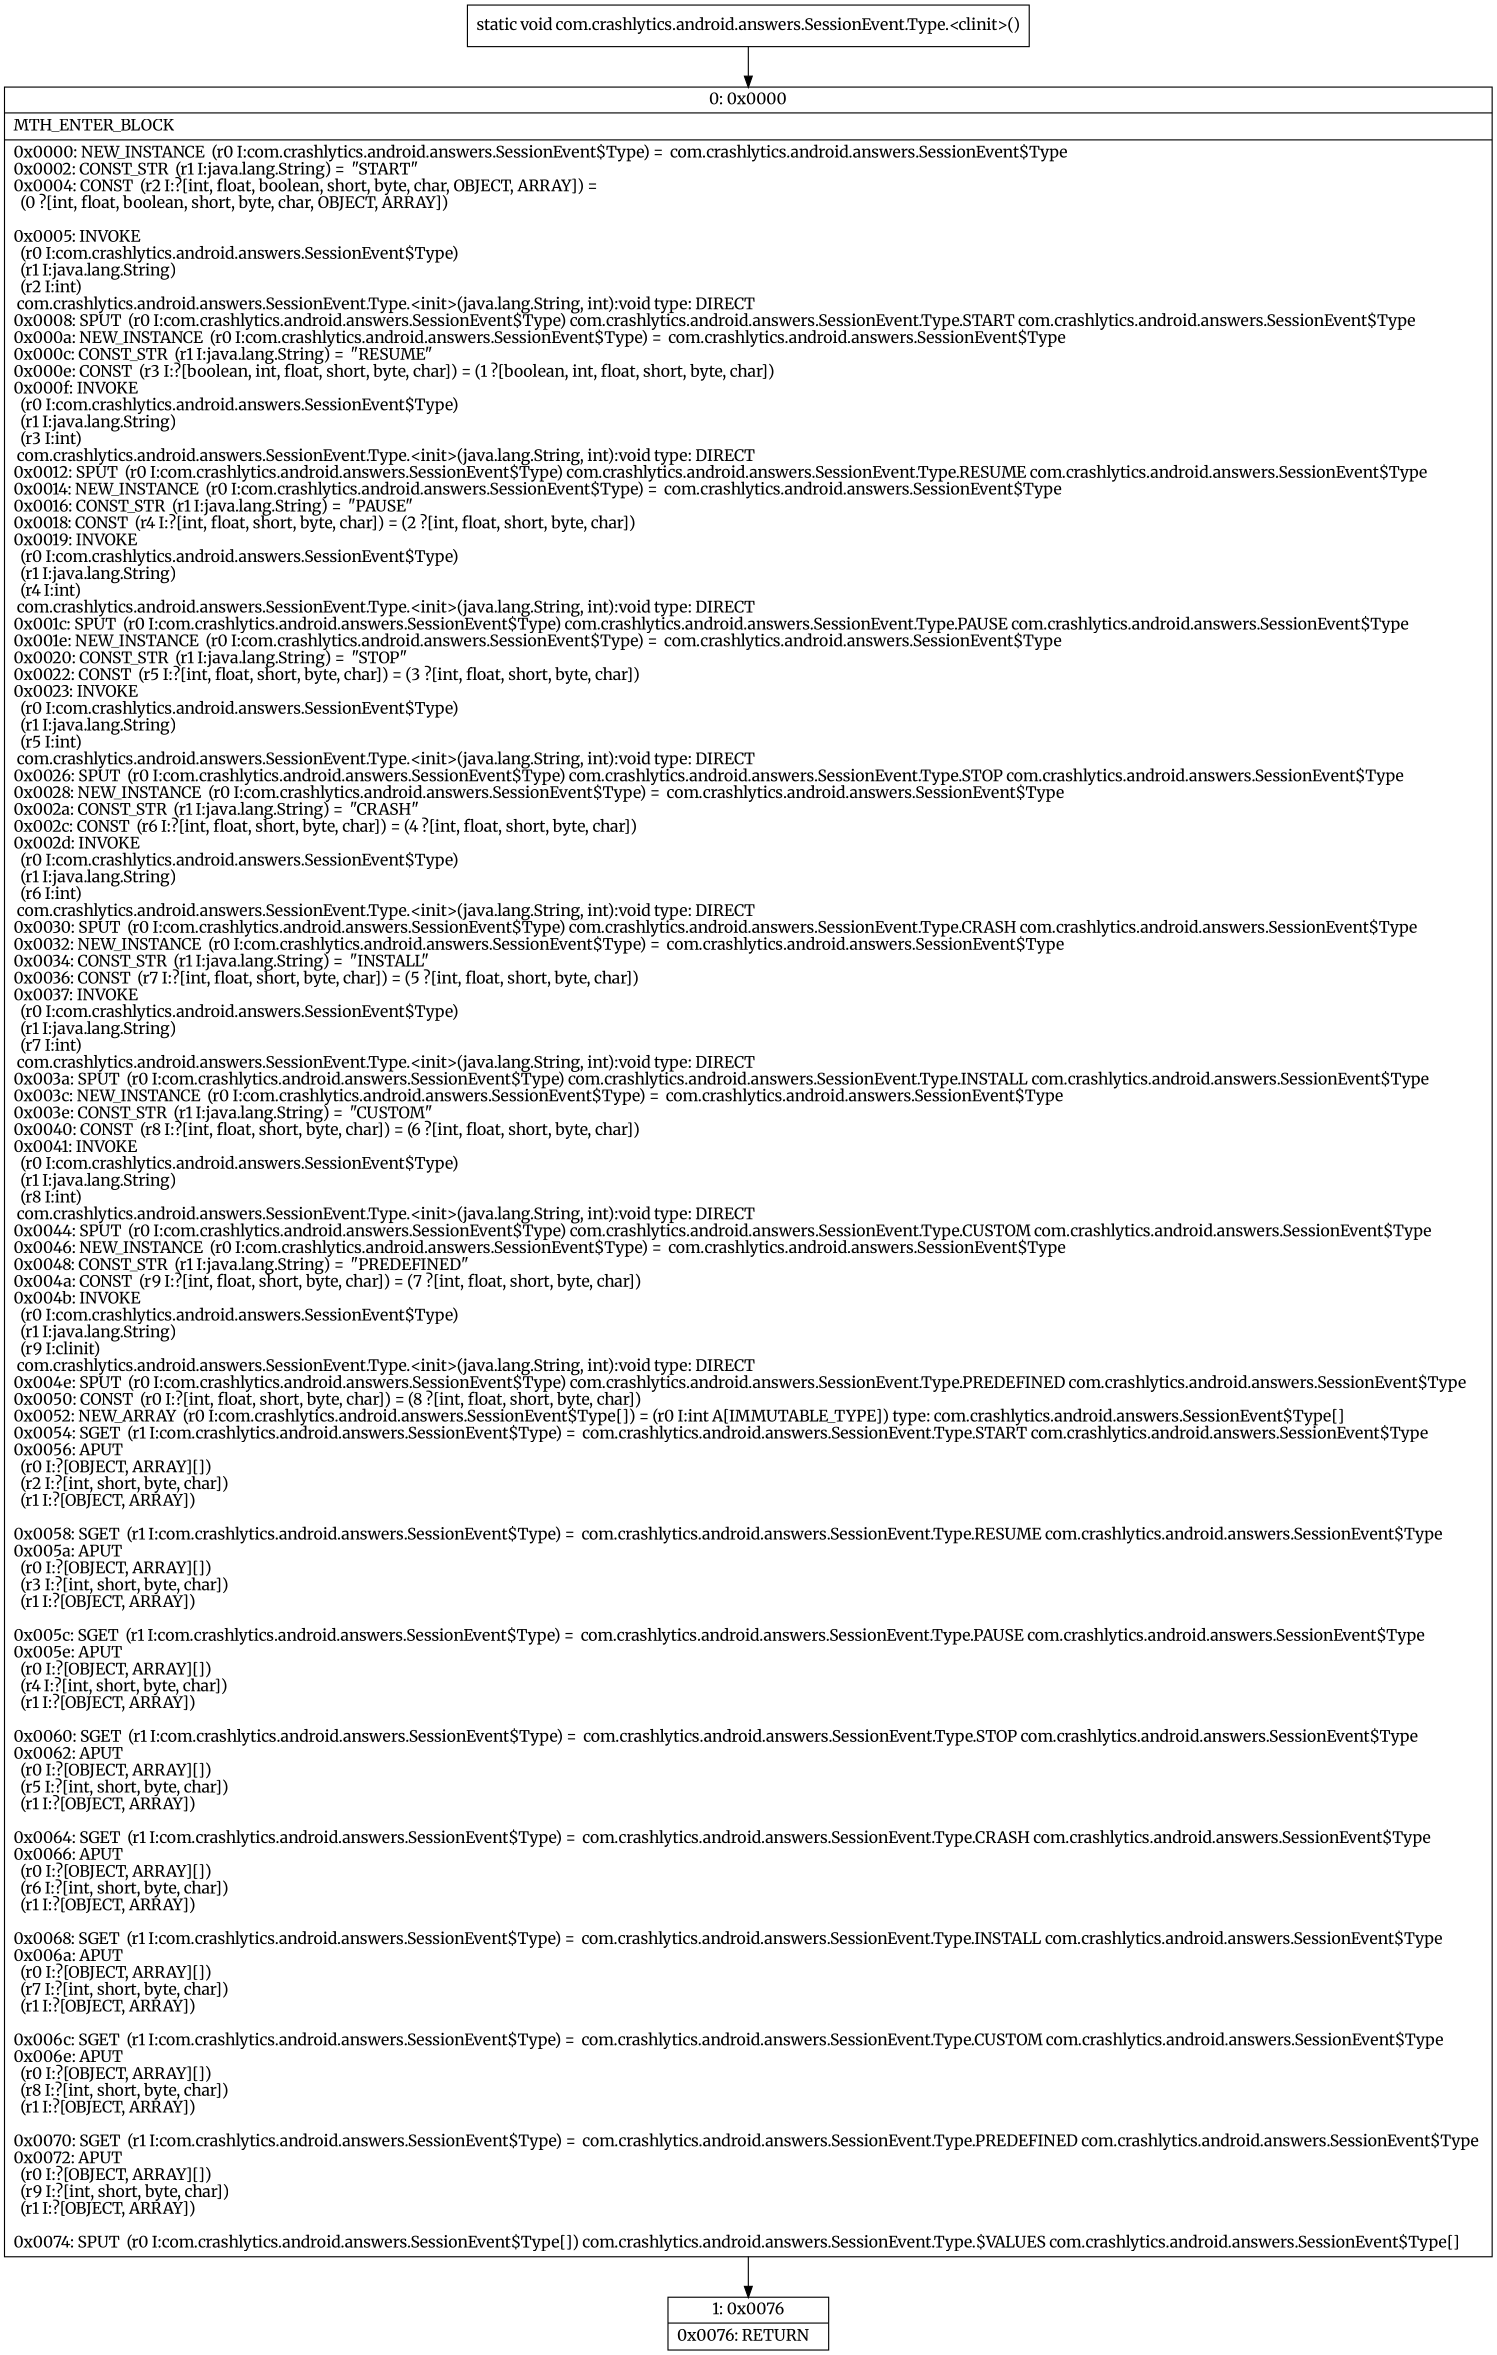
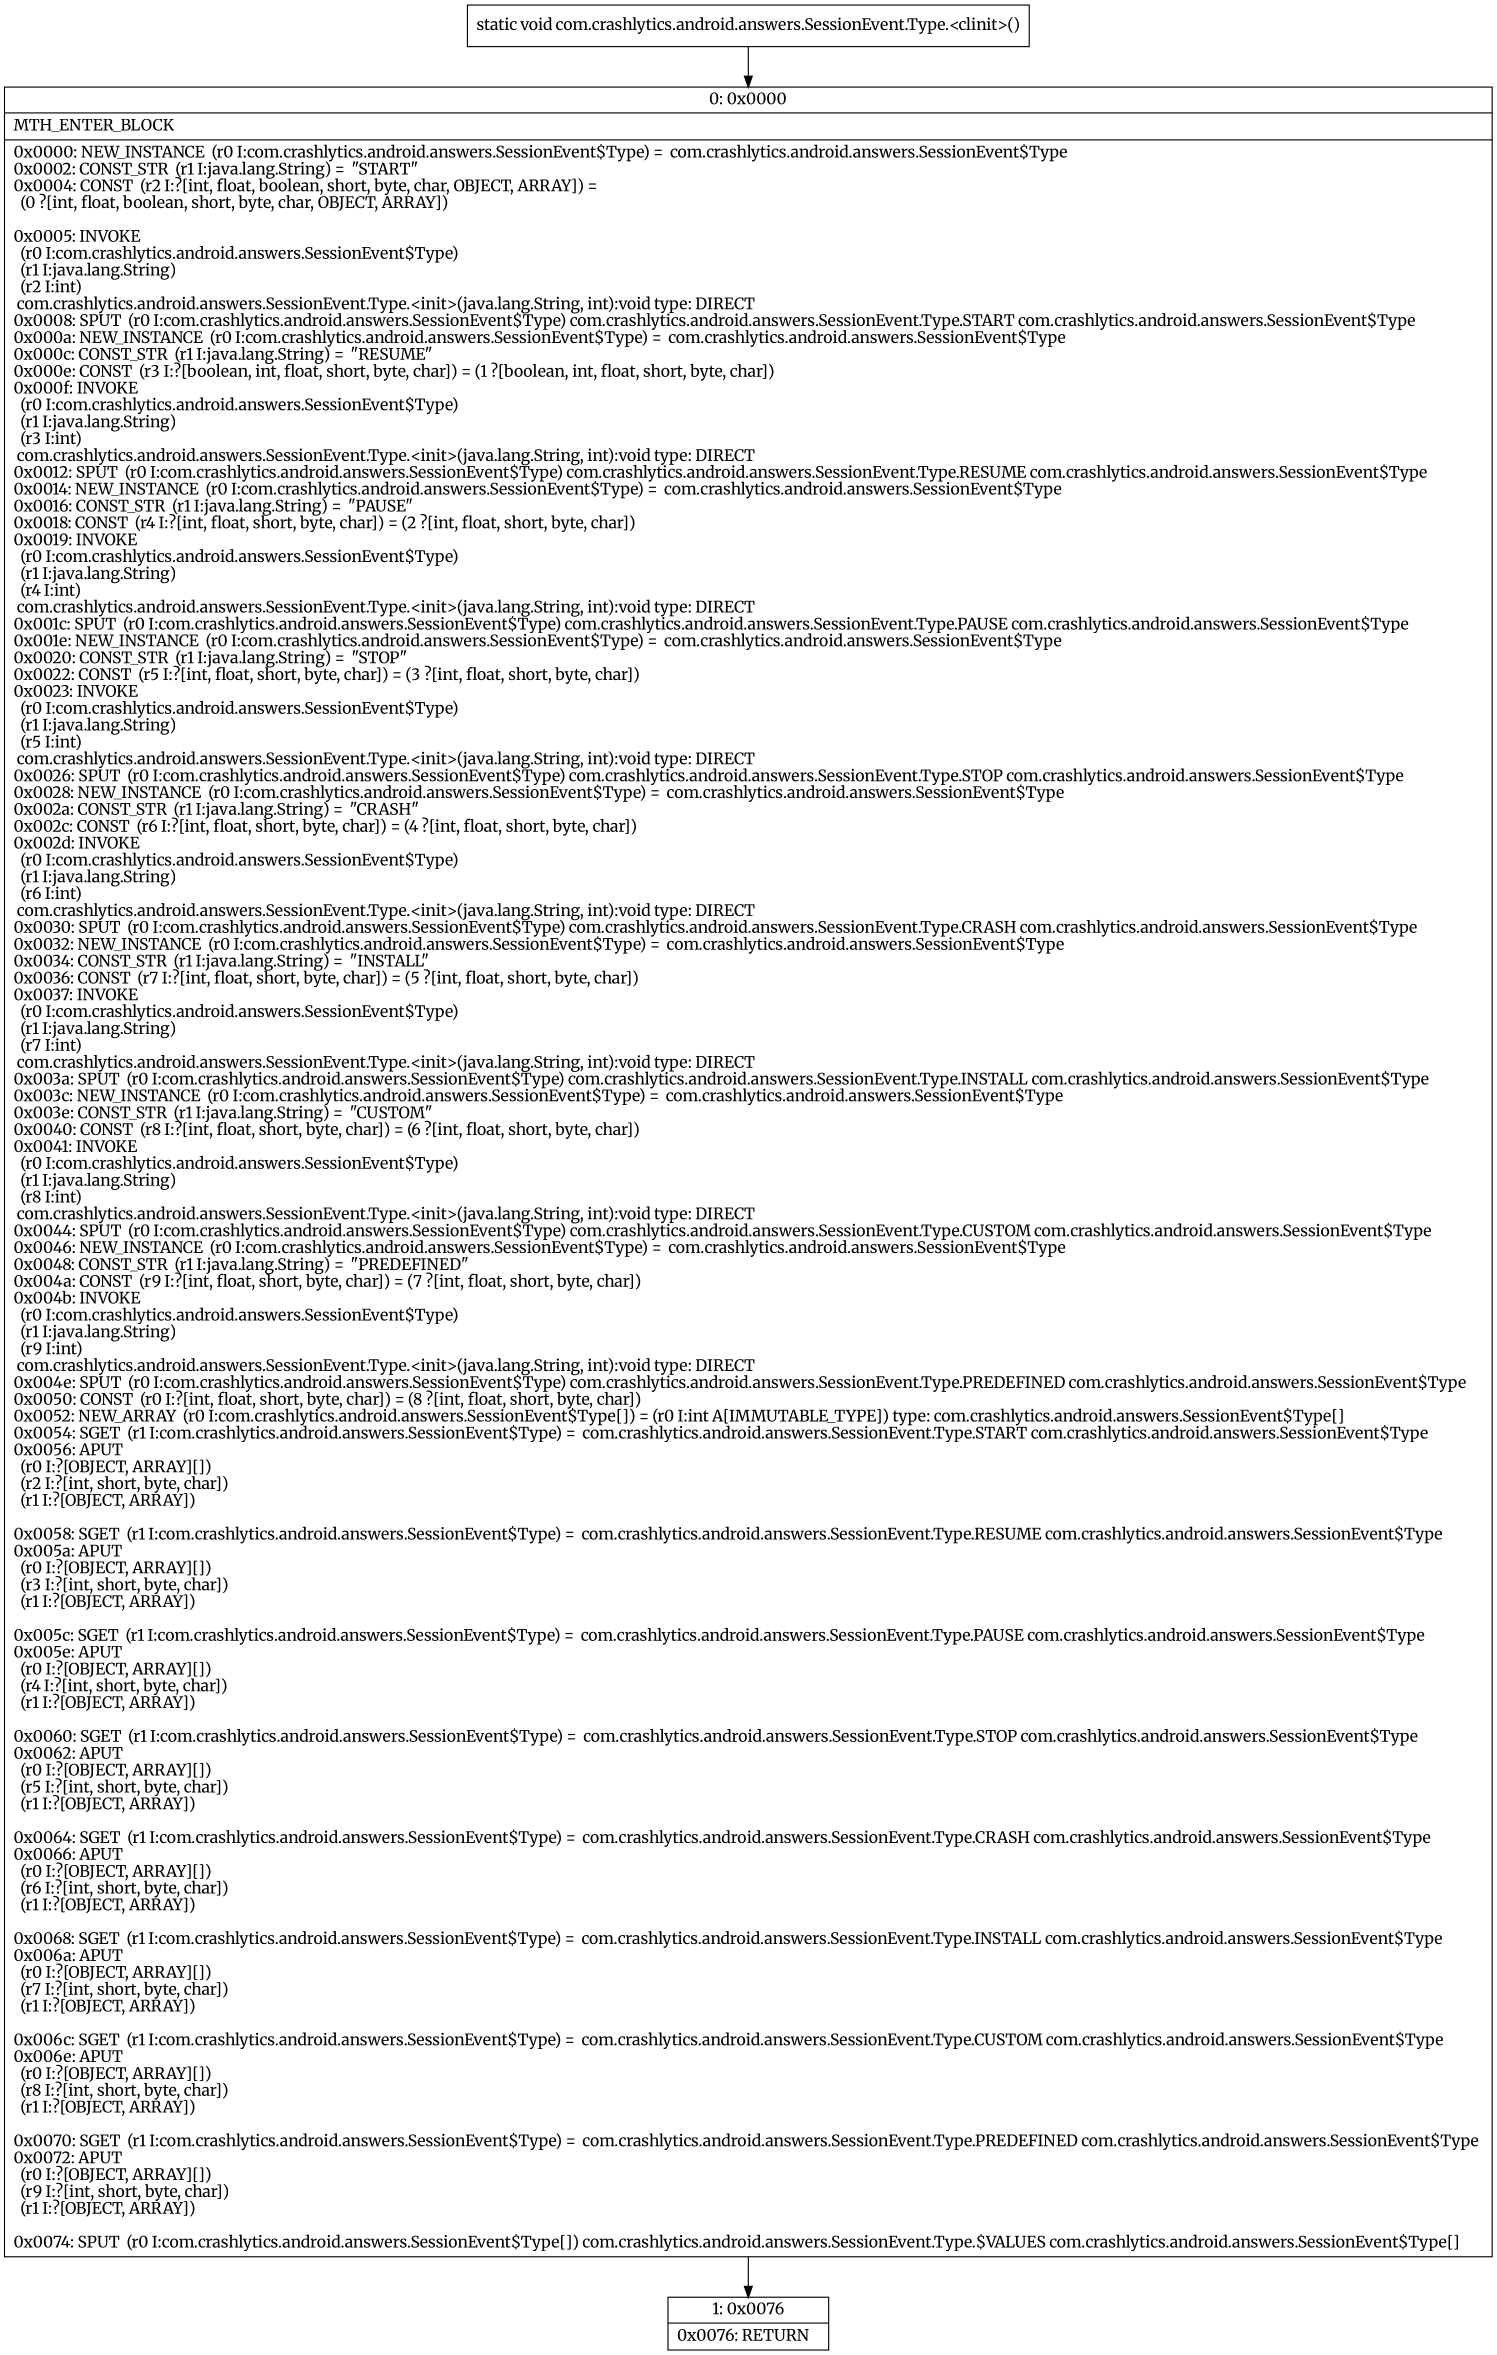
(57, 1349) -> (48, 1349)
